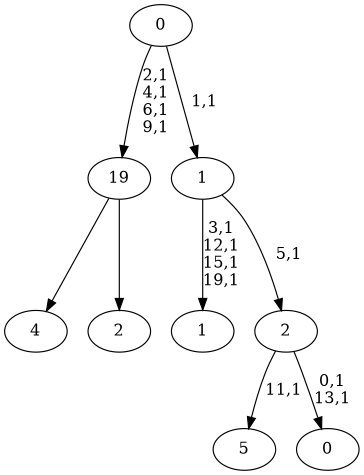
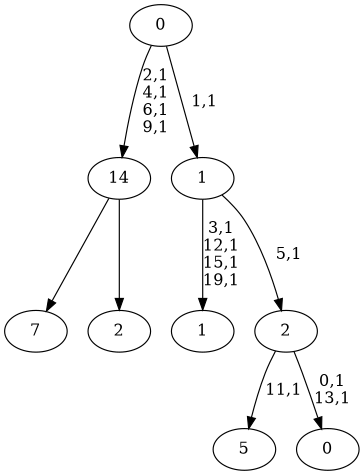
(119, 178) -> (119, 178)
(36, 331) -> (36, 331)
